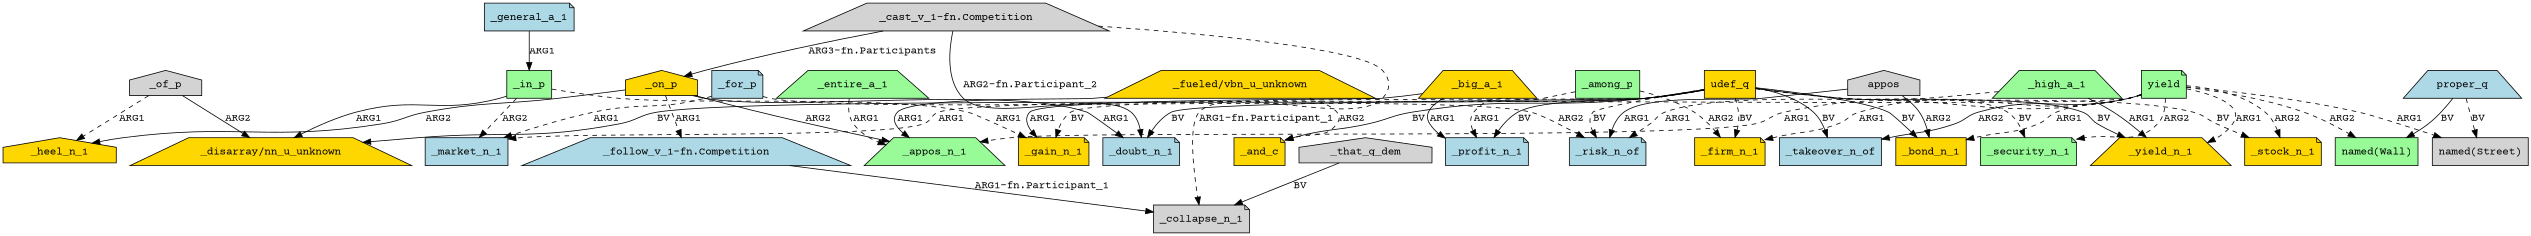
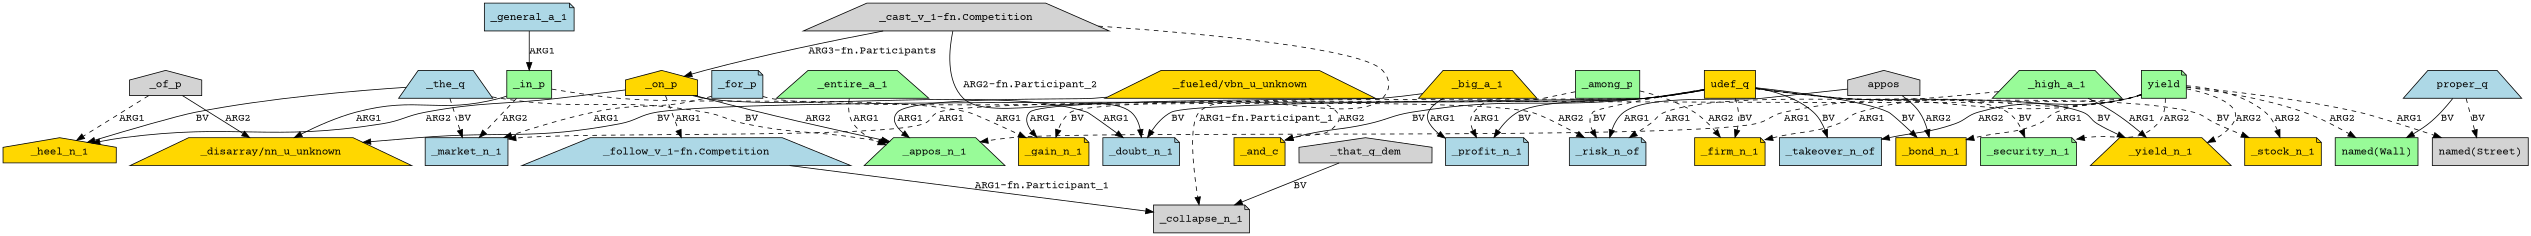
none -> (446, 84)
(2249, 118) -> (2249, 118)
